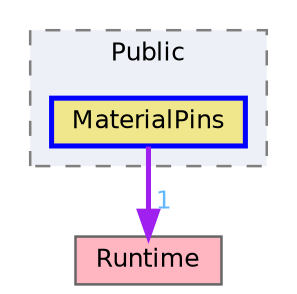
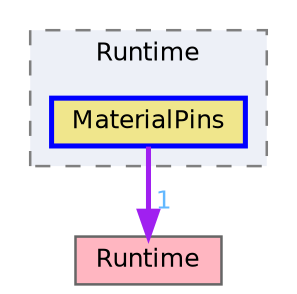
(148, 54) -> (148, 54)
